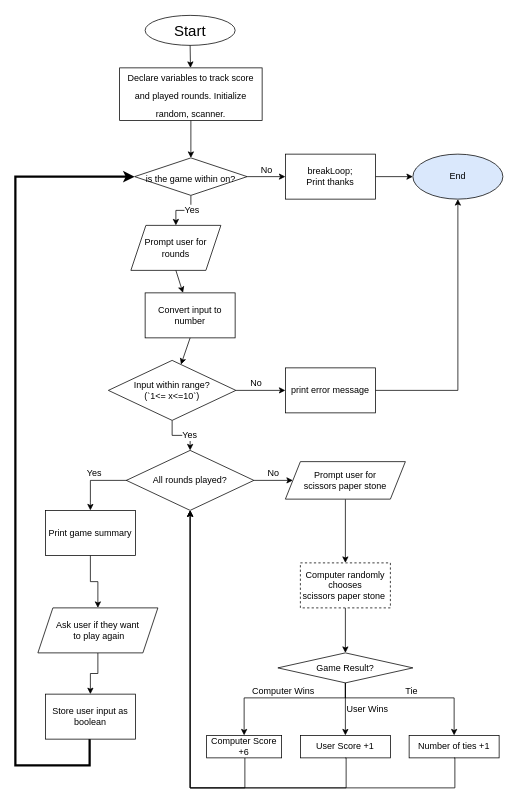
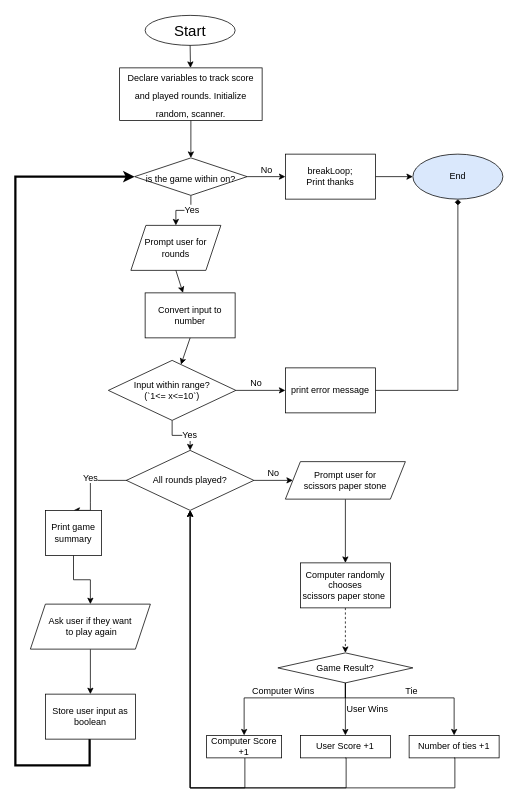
(458, 205) -> (458, 206)
(90, 533) -> (74, 533)
(345, 585) -> (345, 585)
(345, 628) -> (345, 628)
(98, 630) -> (90, 627)
(244, 747) -> (244, 747)
